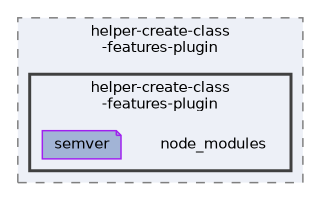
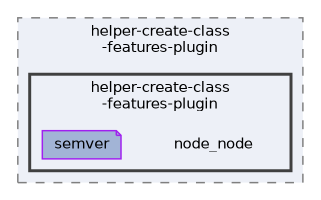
(214, 145) -> (214, 145)
